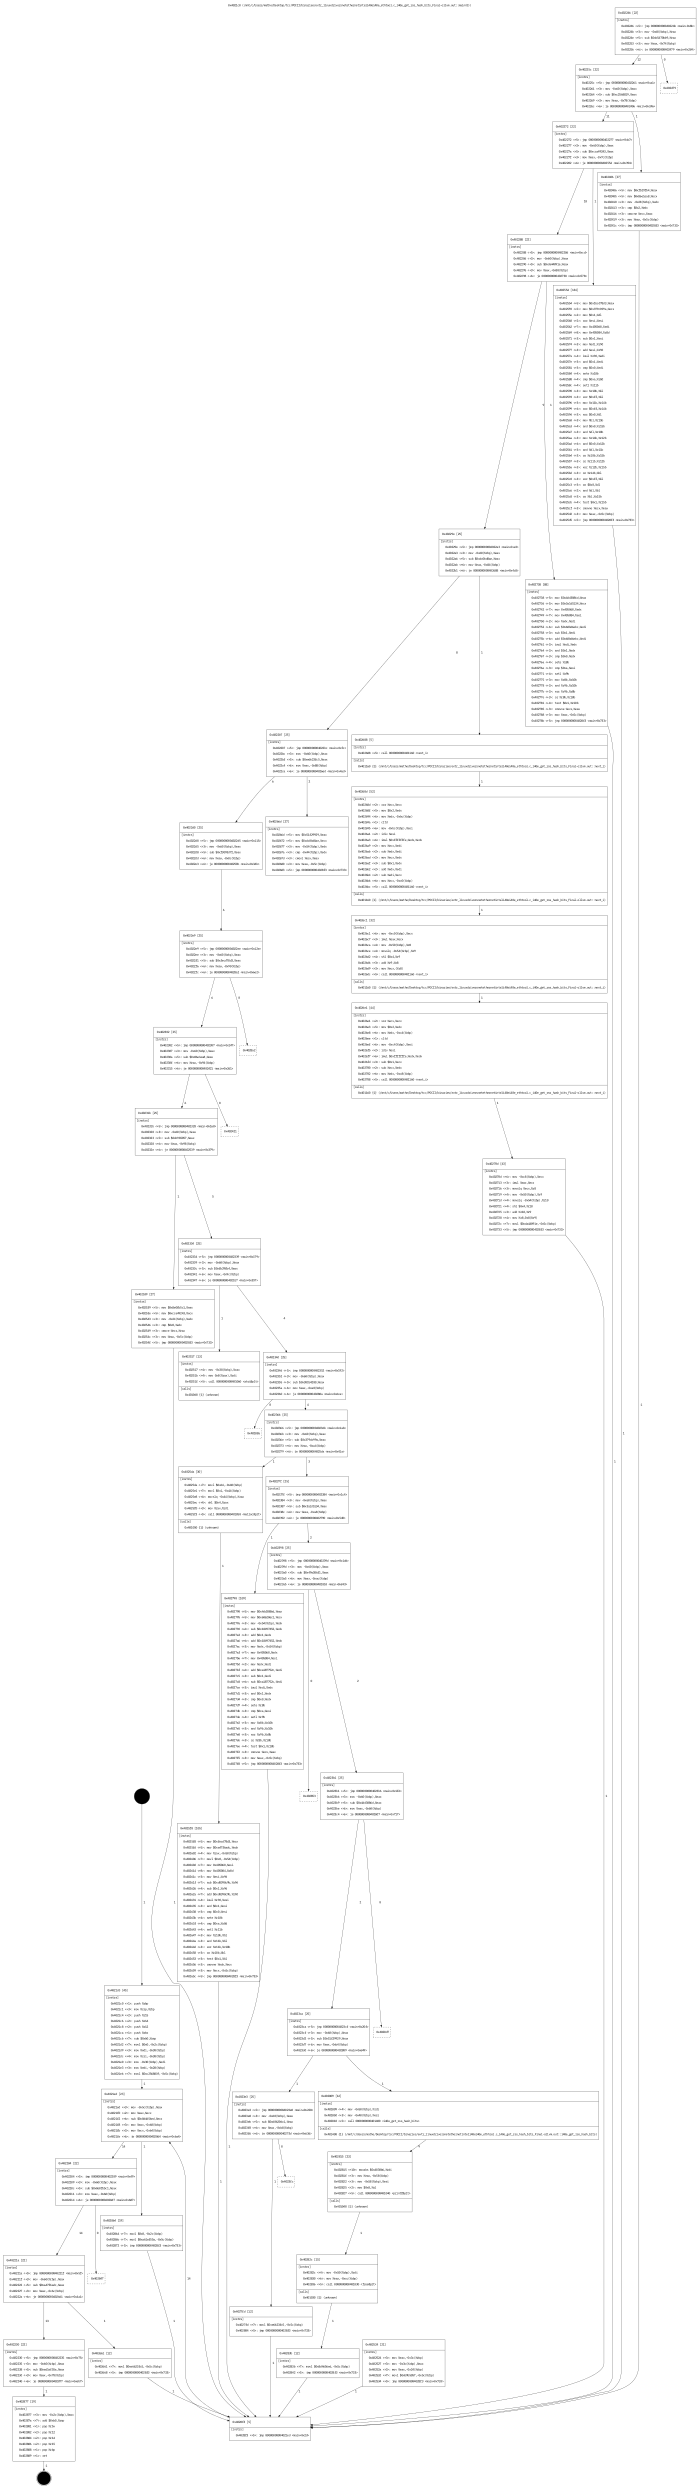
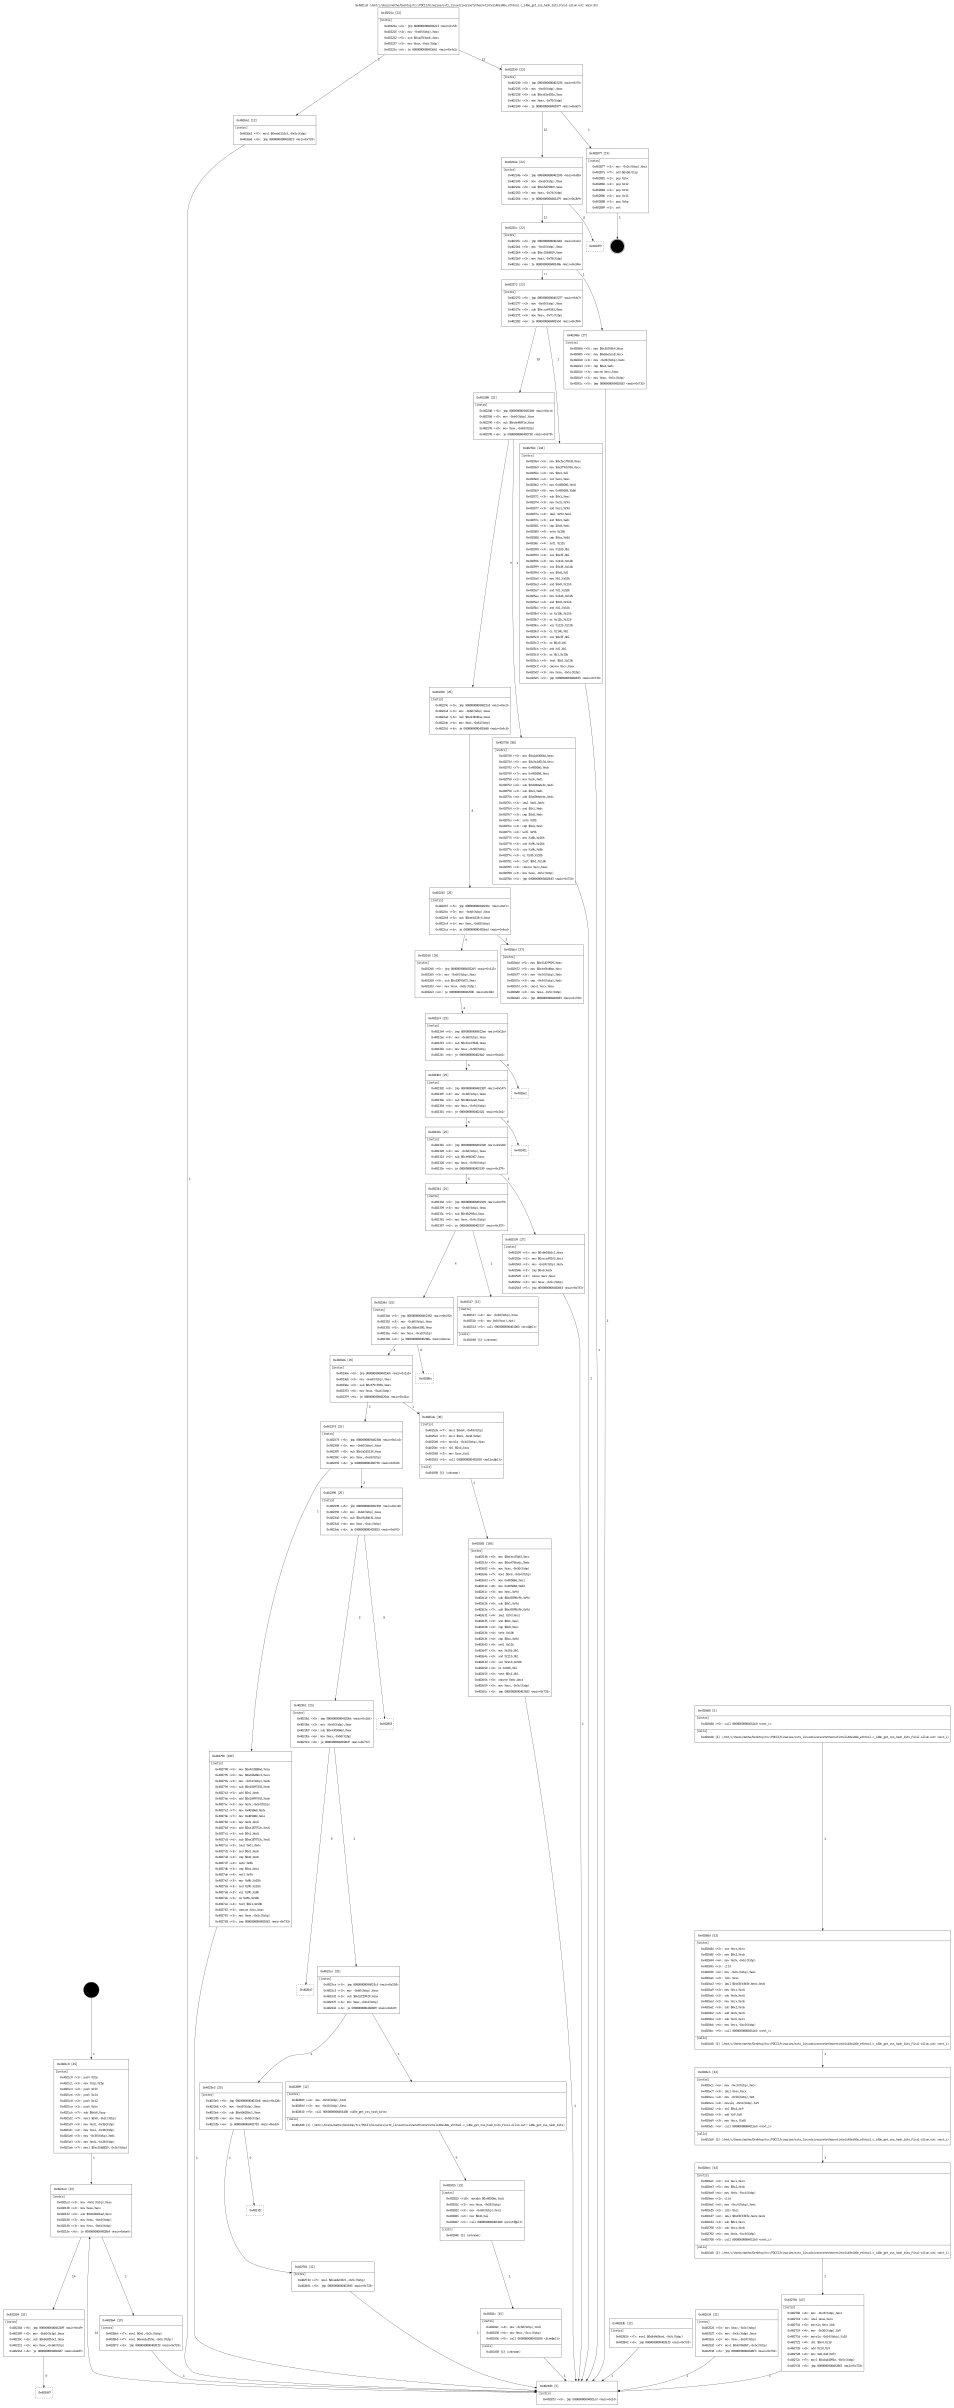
none -> (542, 134)
(479, 655) -> none
(70, 2229) -> none
(327, 2325) -> (554, 2368)
